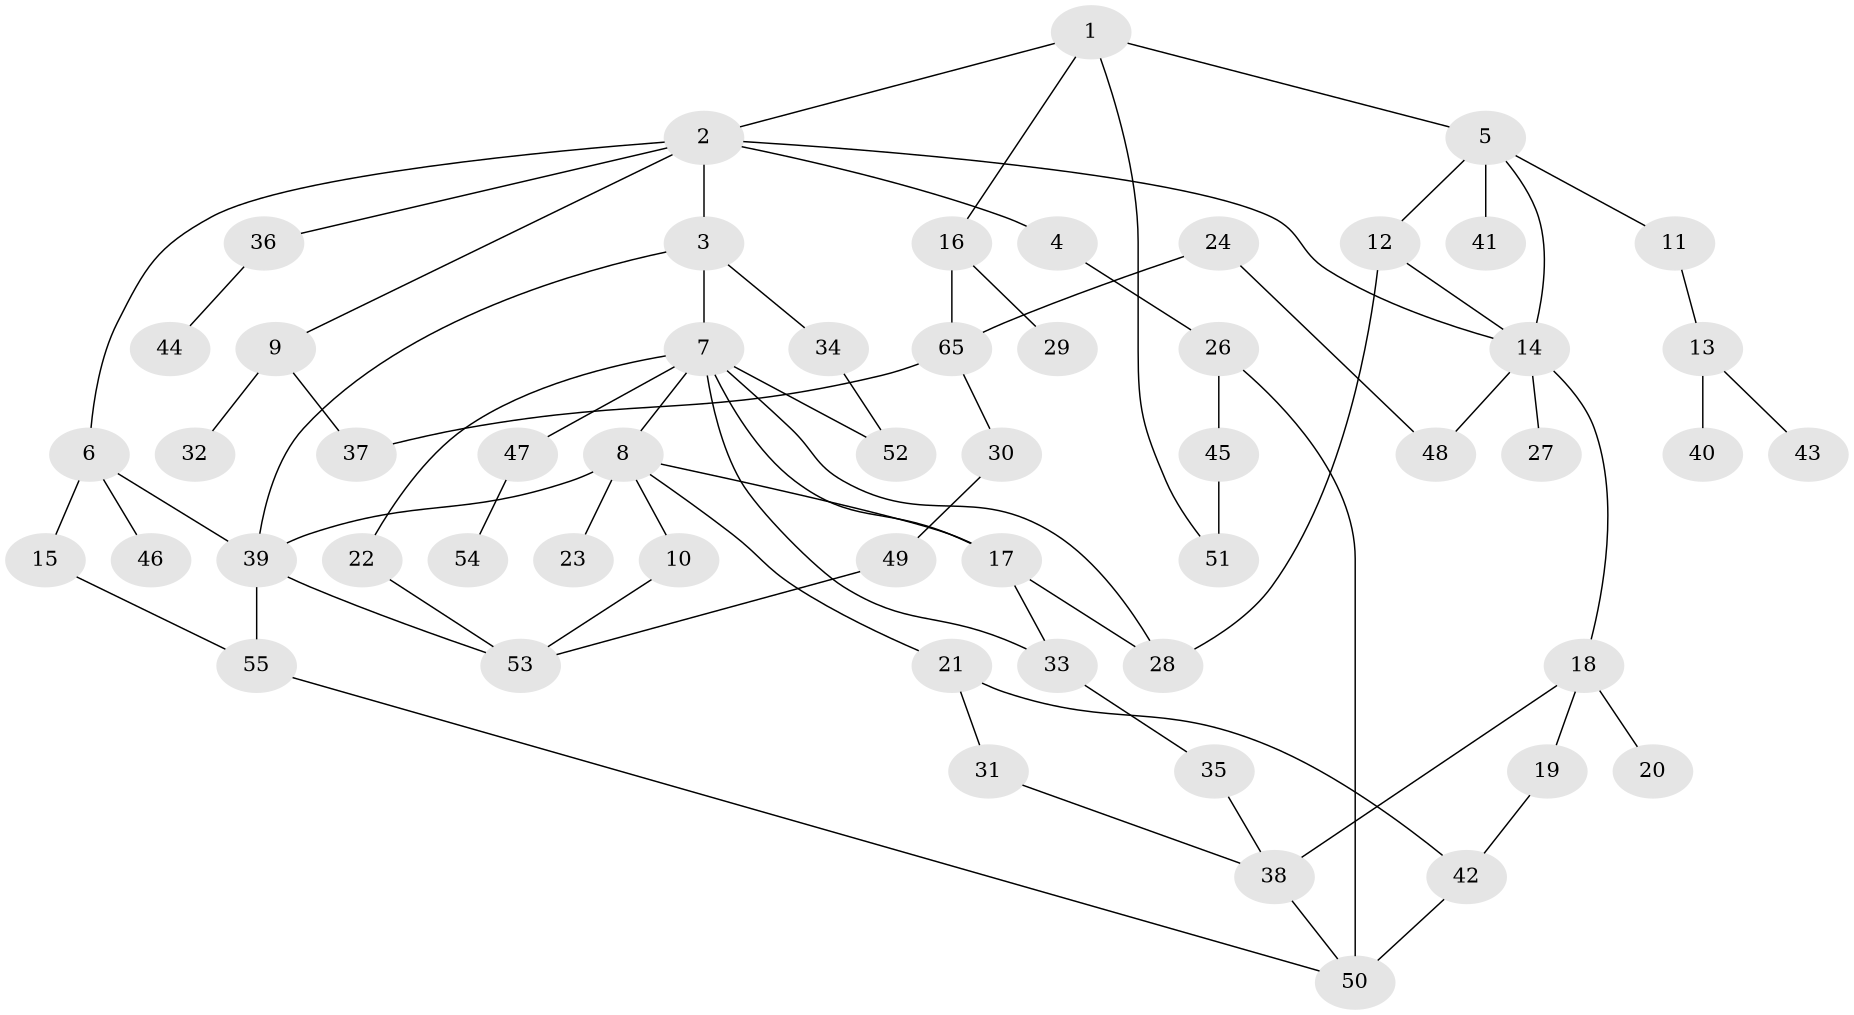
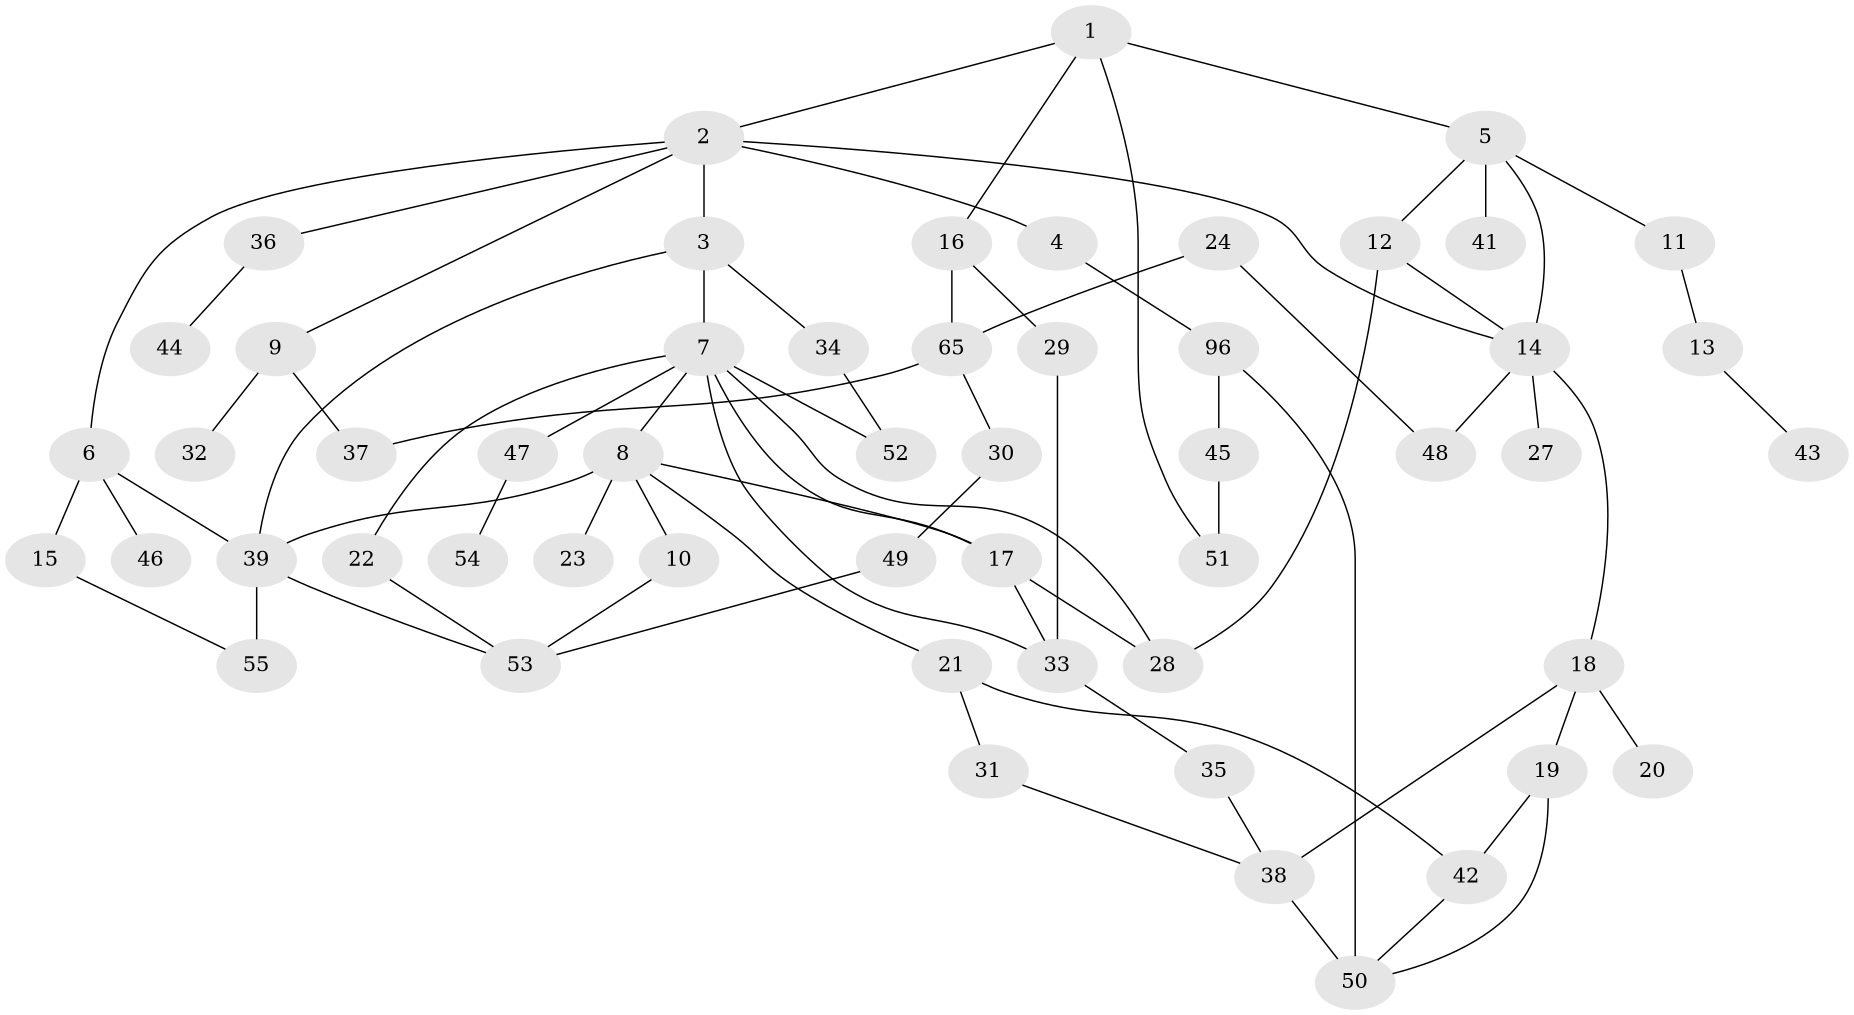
(1219, 349) -> (1219, 349)
(1703, 455) -> none
none -> (1057, 507)
(806, 824) -> (1507, 917)
